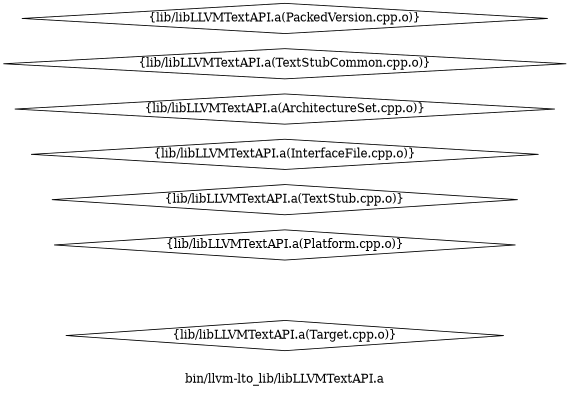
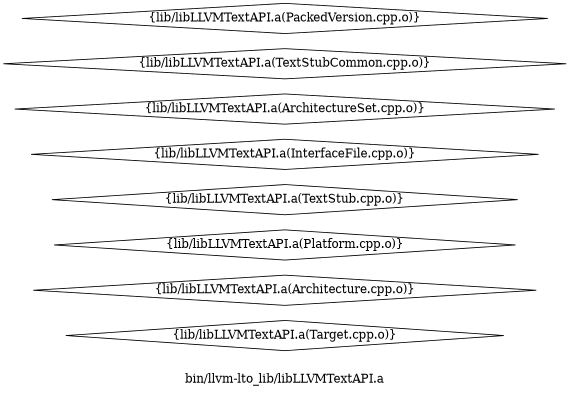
none -> (285, 290)
